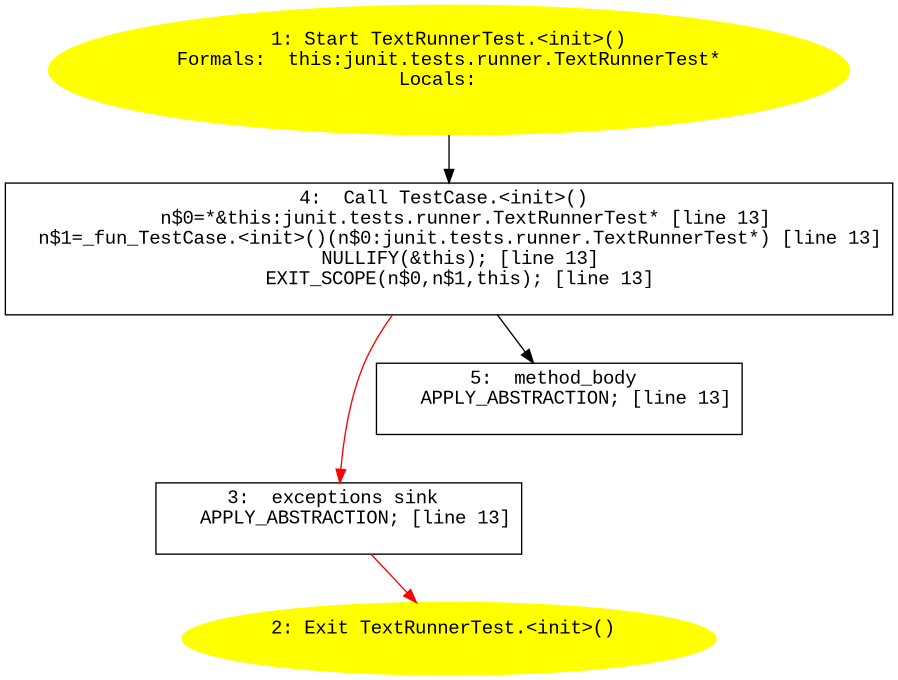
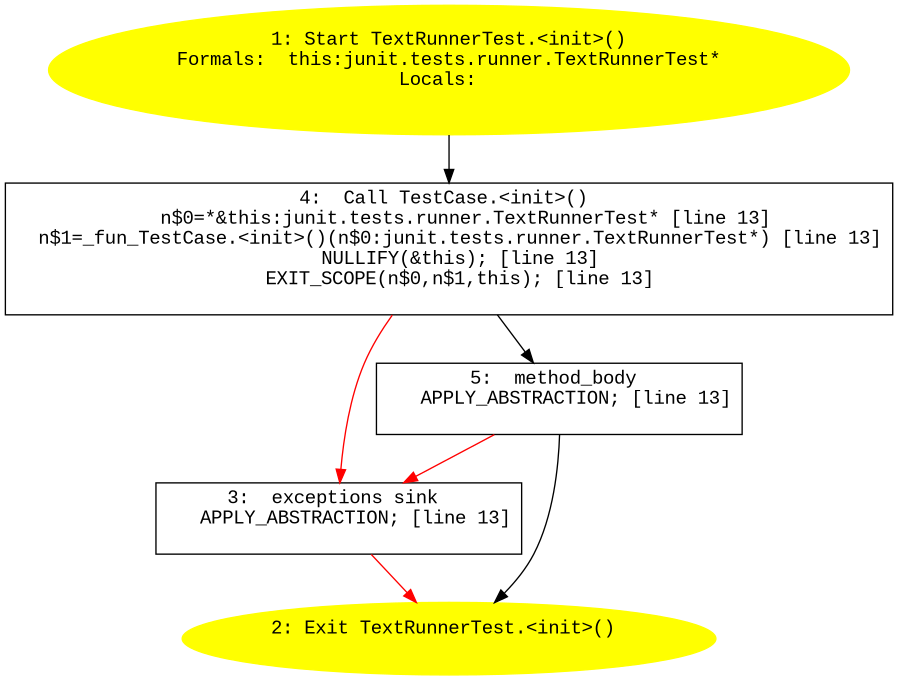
none -> (455, 456)
none -> (547, 519)
